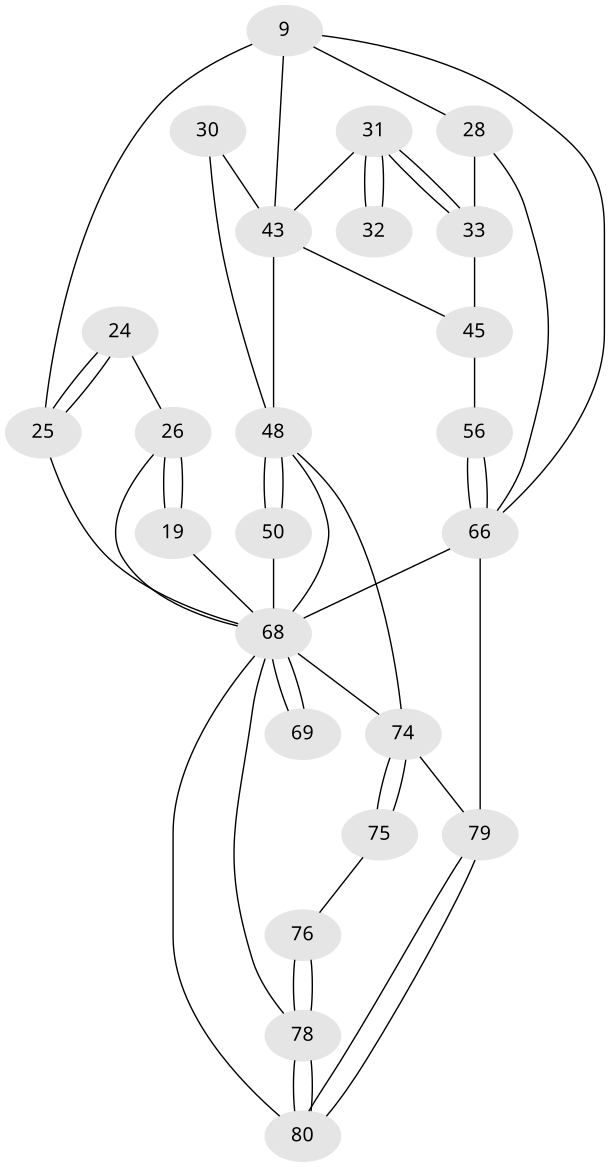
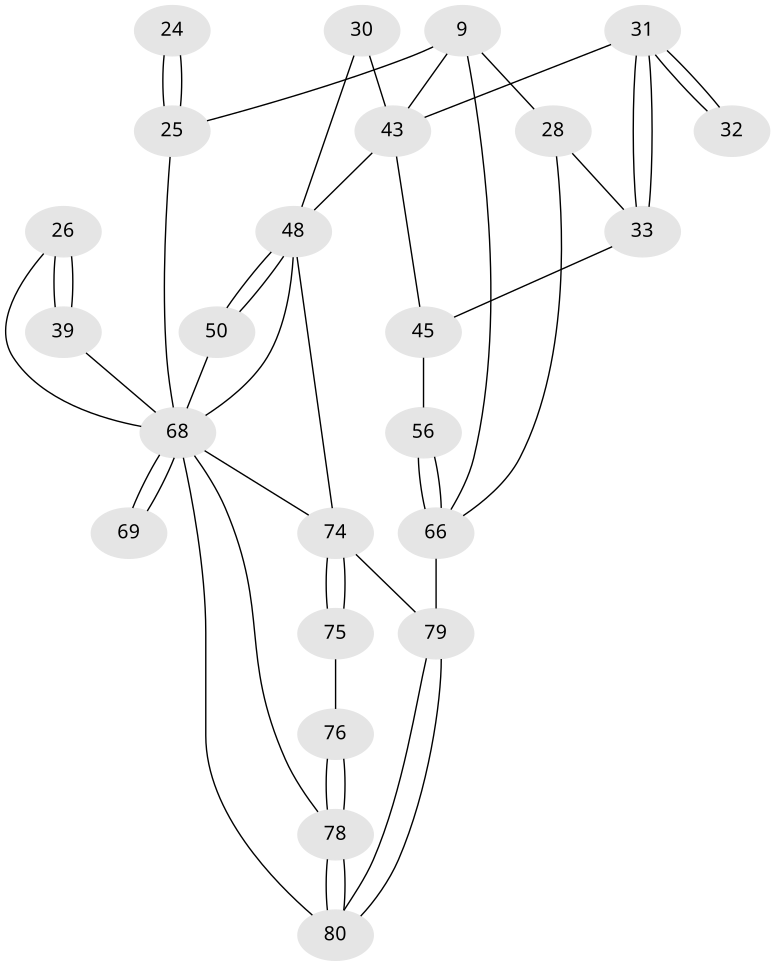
(147, 383) -> none
(173, 533) -> (63, 332)
(384, 580) -> none
